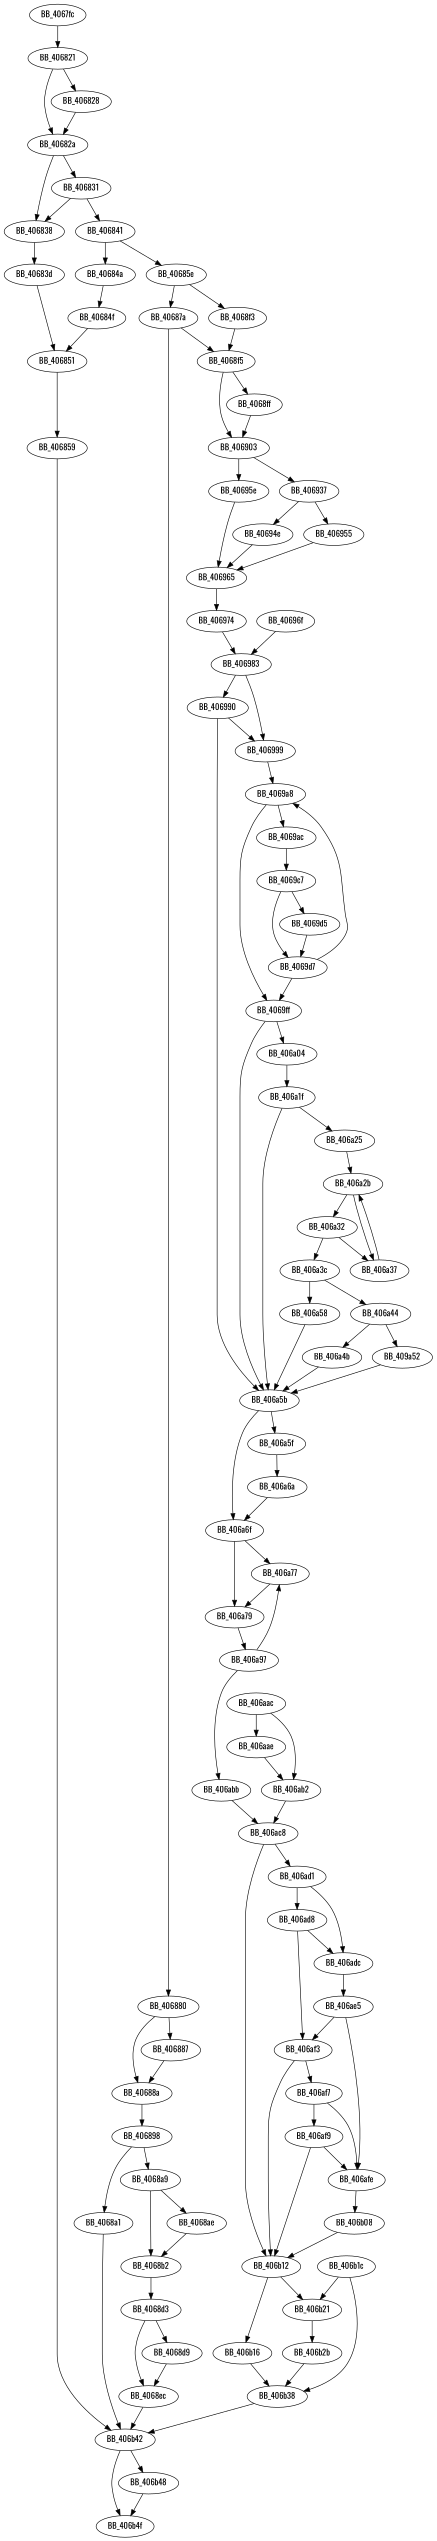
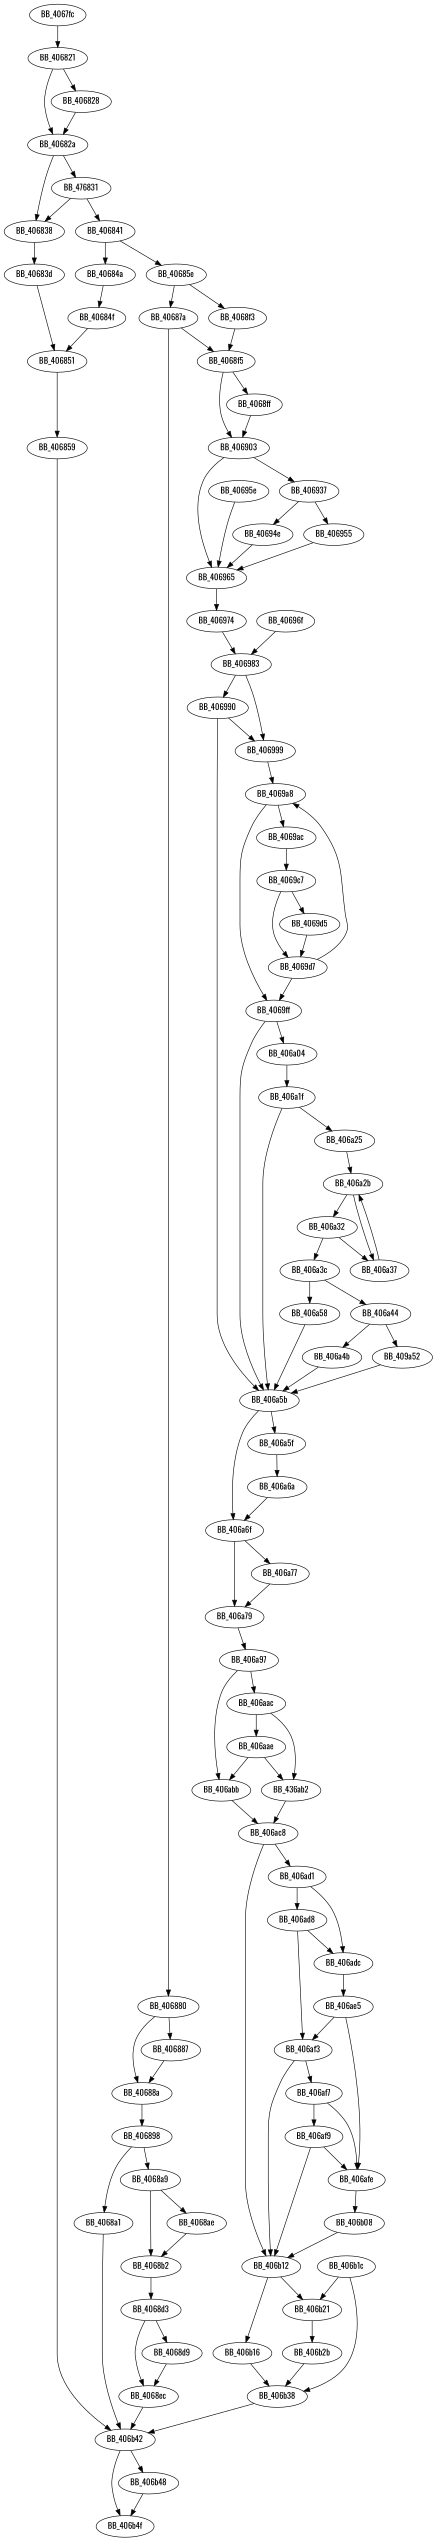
(81, 188) -> (81, 188)
(239, 467) -> (198, 506)
(272, 1622) -> (252, 1679)
none -> (241, 1766)
(291, 1790) -> (291, 1790)
